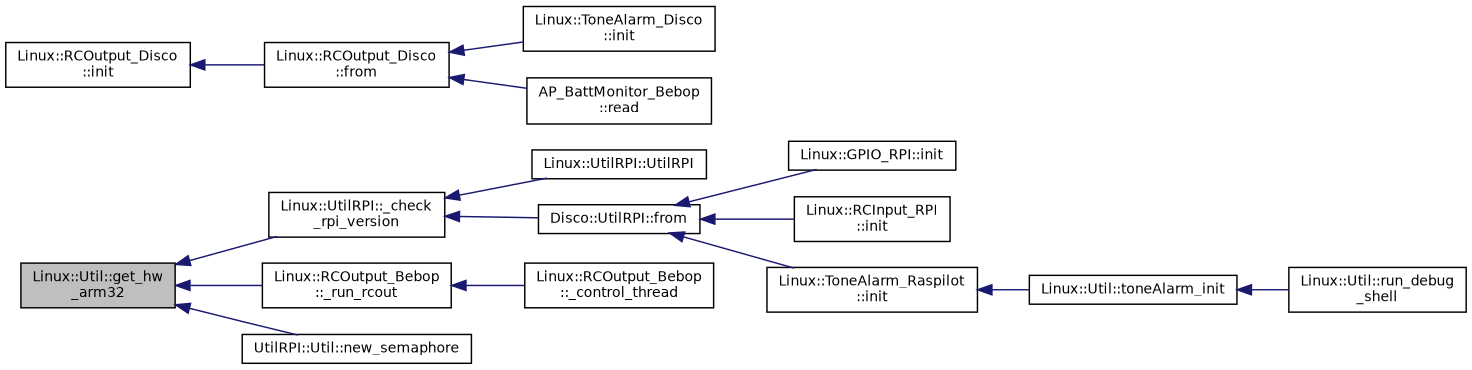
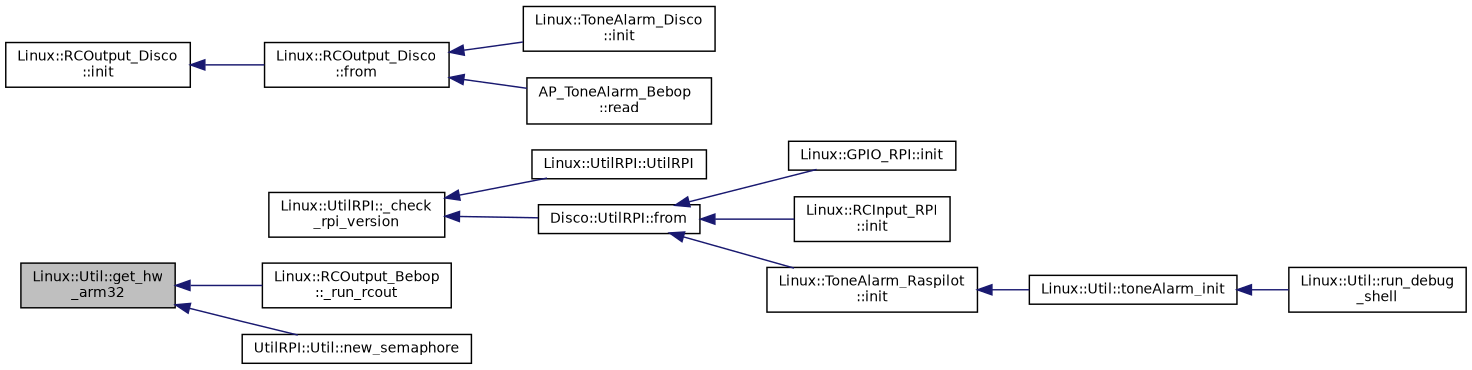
(619, 101) -> (619, 101)
(233, 249) -> none
(619, 285) -> none
